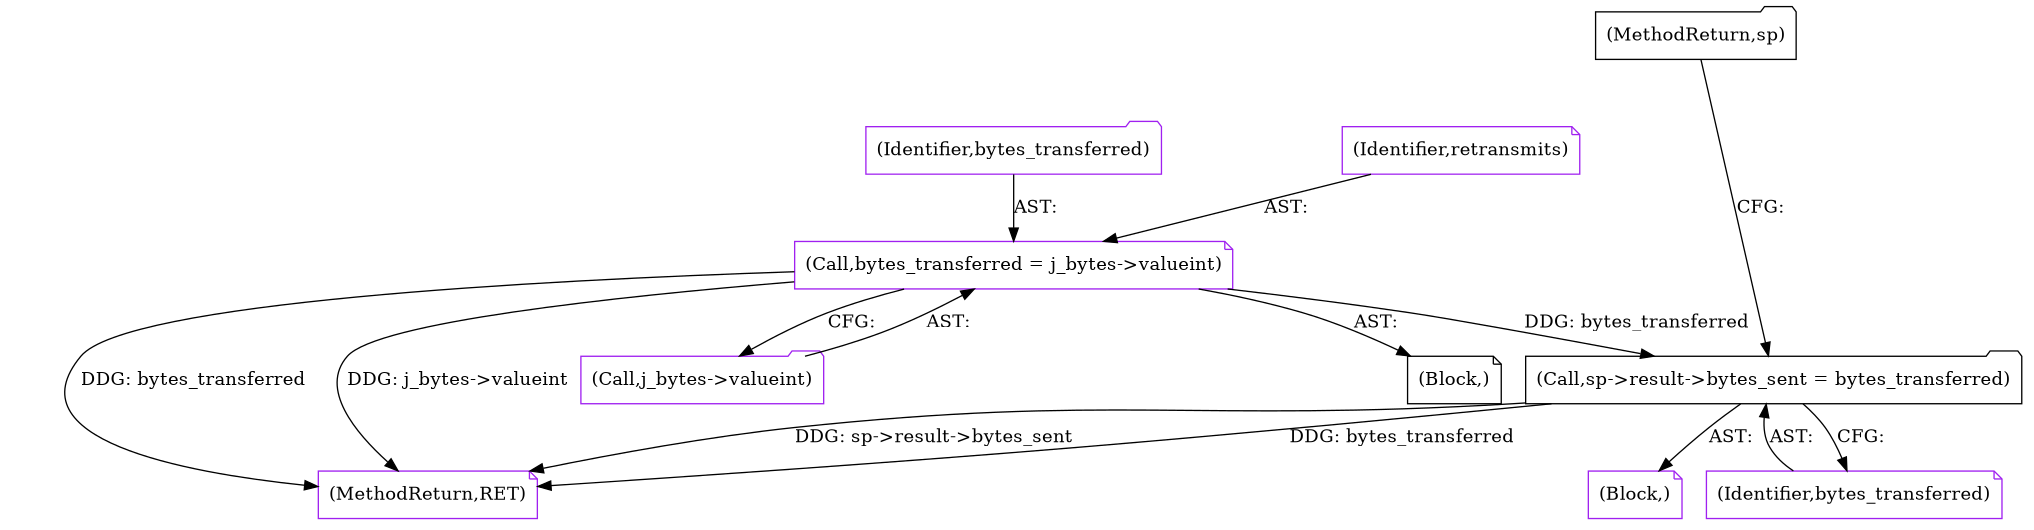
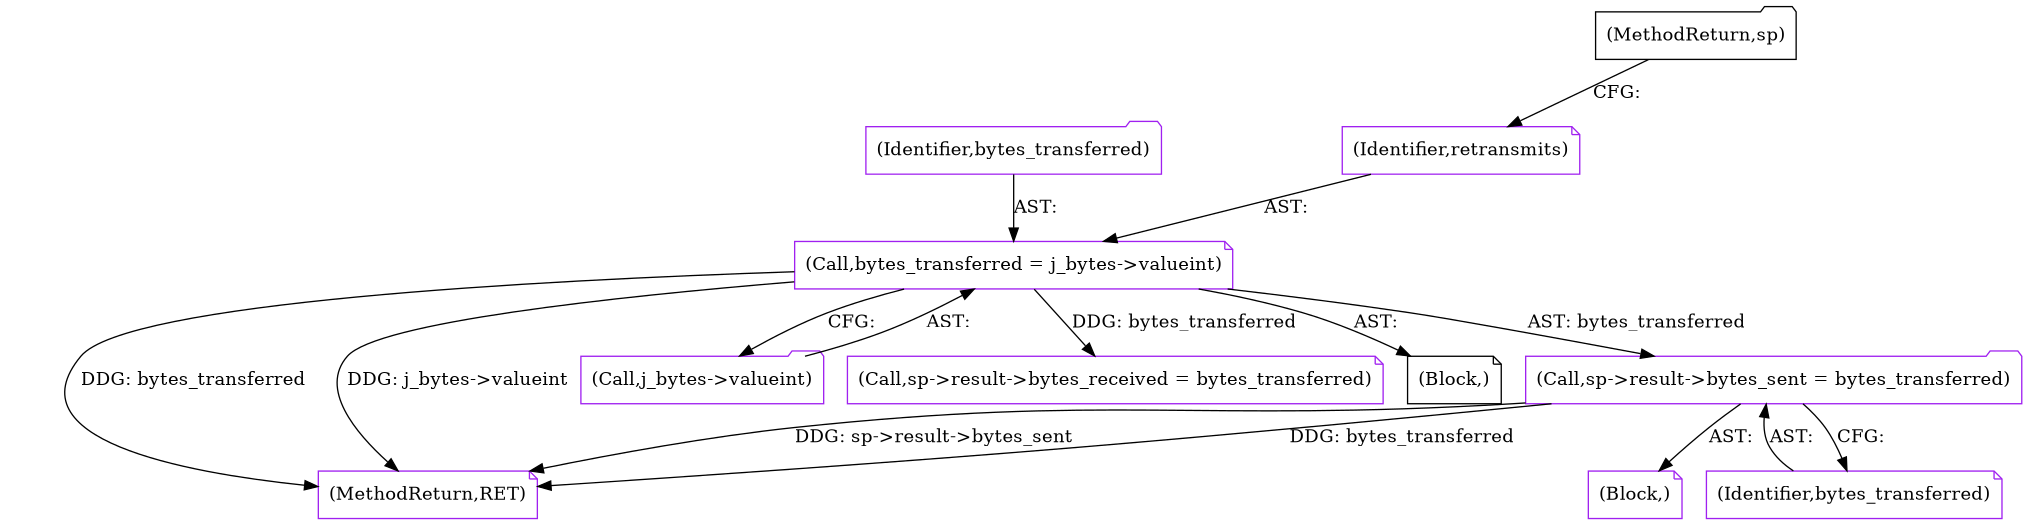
(1733, 201) -> (1584, 90)
(1637, 323) -> (1637, 323)
none -> (1115, 380)
(1774, 380) -> (1774, 380)
